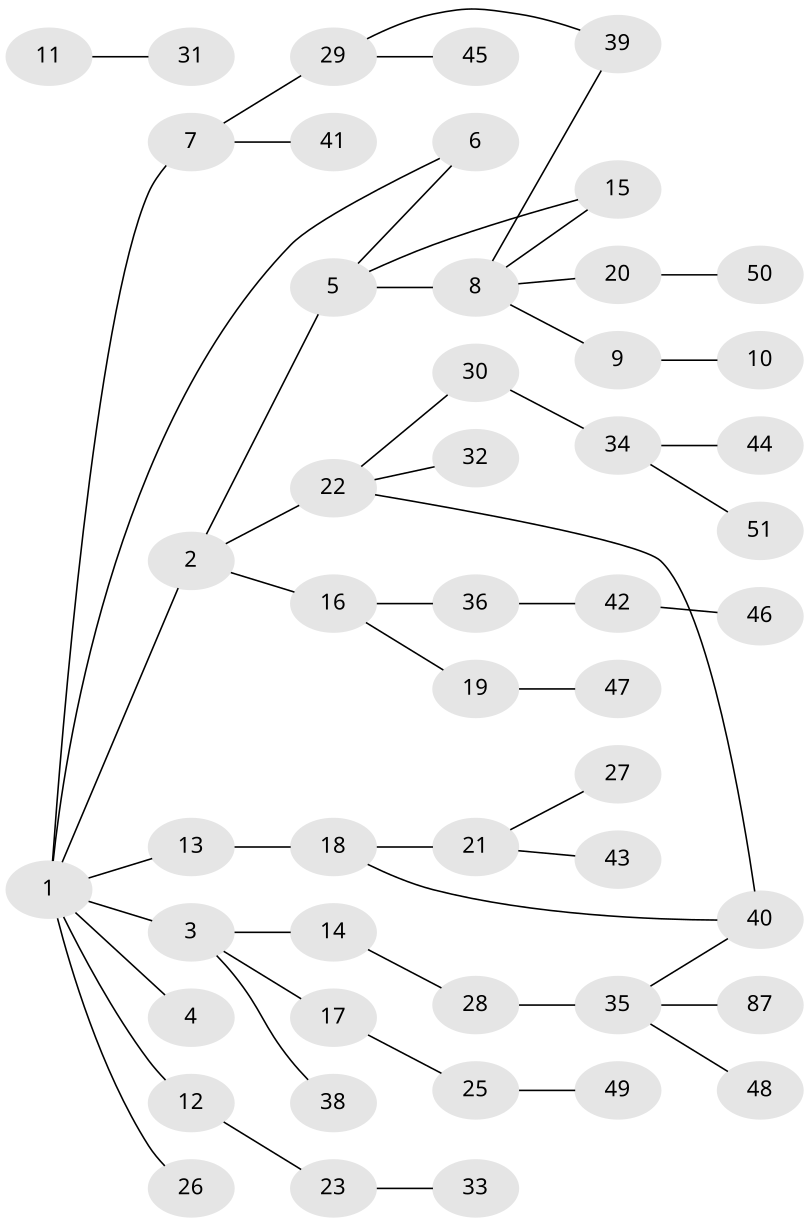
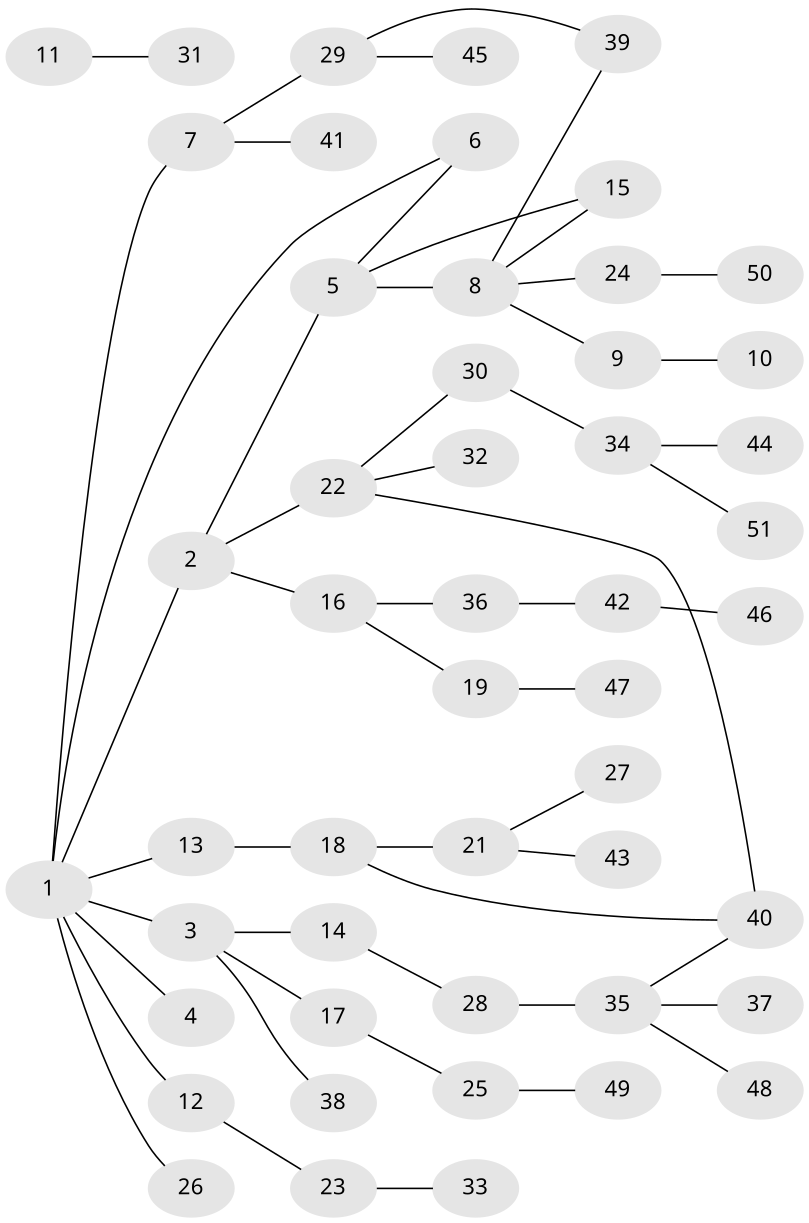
(618, 275) -> (618, 275)
(760, 1005) -> (760, 1005)
